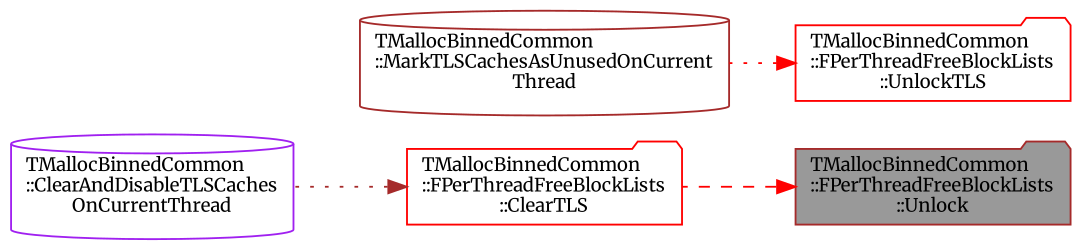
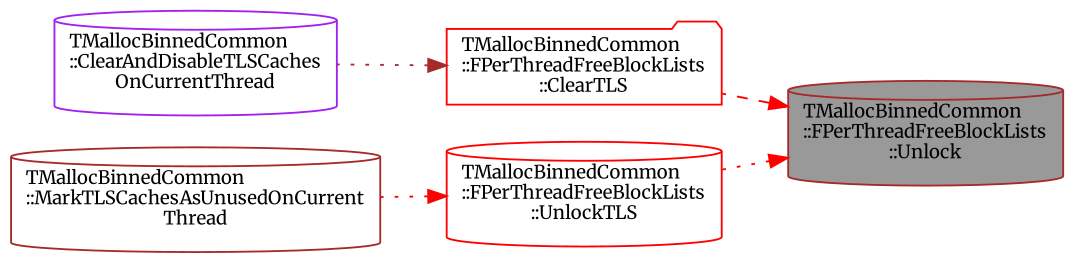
(933, 63) -> (584, 194)
none -> (746, 165)
(933, 187) -> (926, 133)
